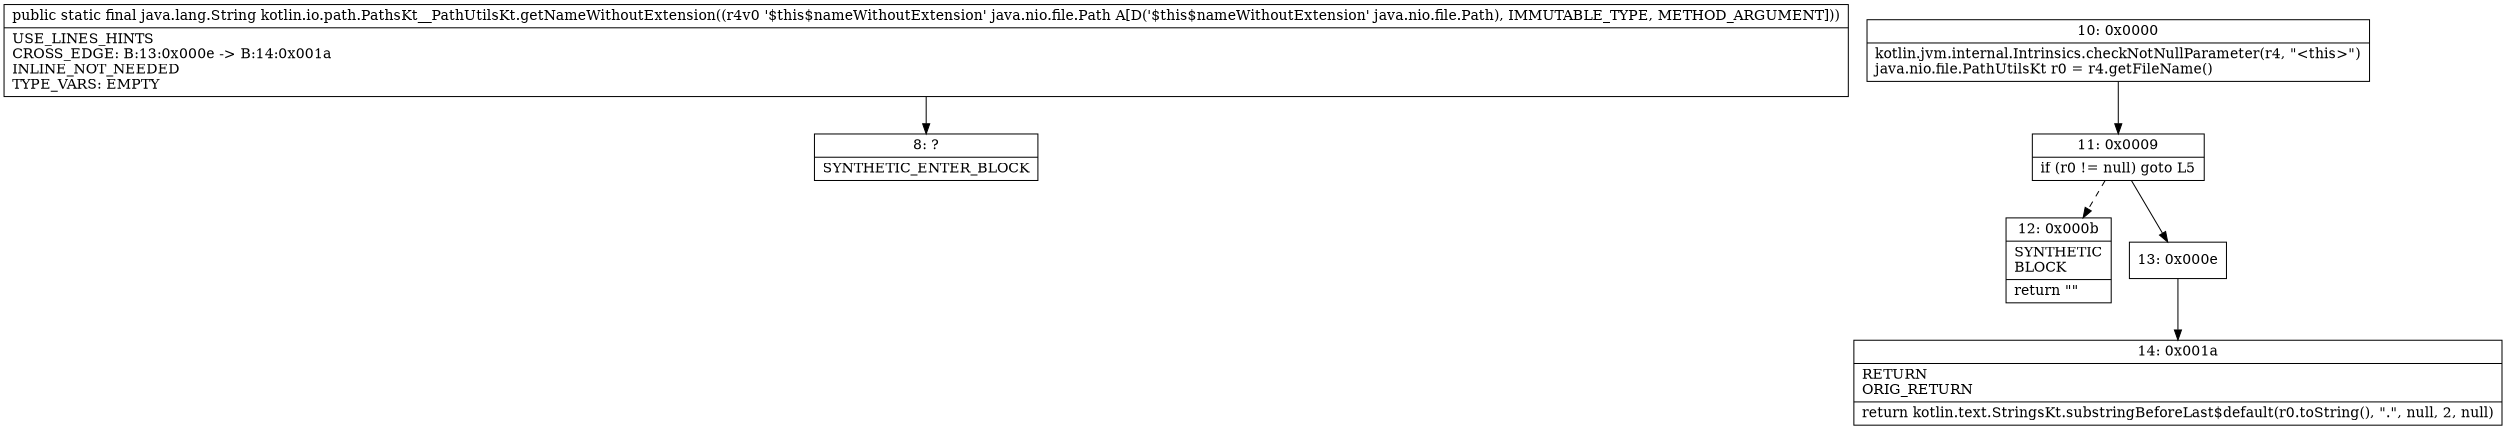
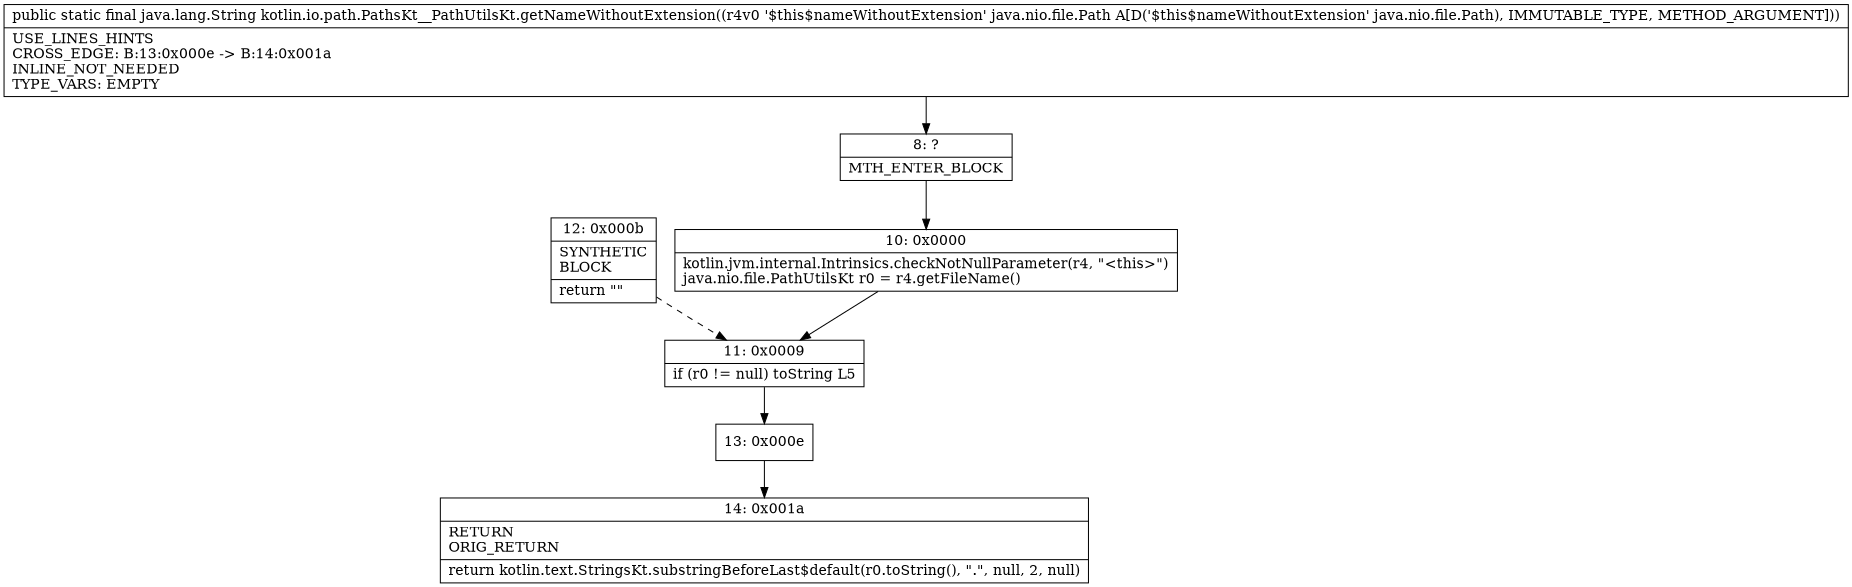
(926, 168) -> (926, 168)
(2118, 168) -> (764, 375)
(2097, 195) -> (687, 316)
none -> (926, 200)
